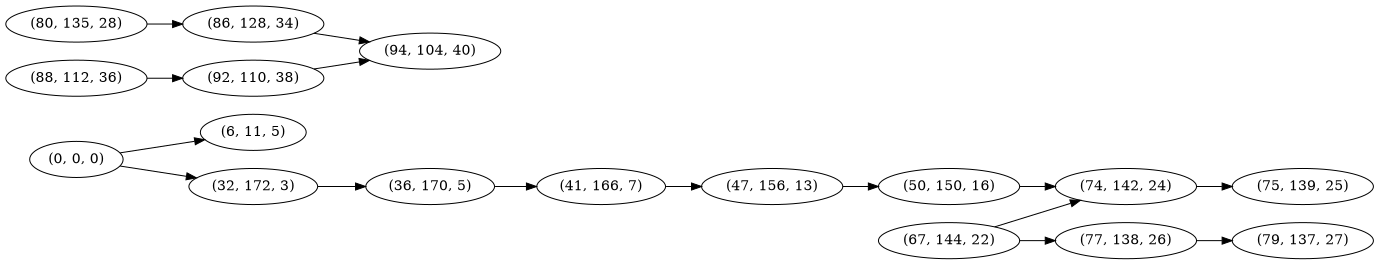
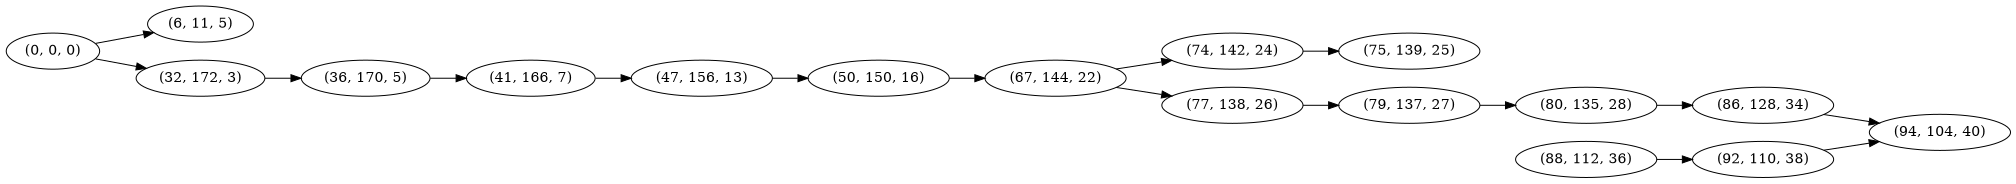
none -> (1493, 105)
(1032, 187) -> (962, 78)
